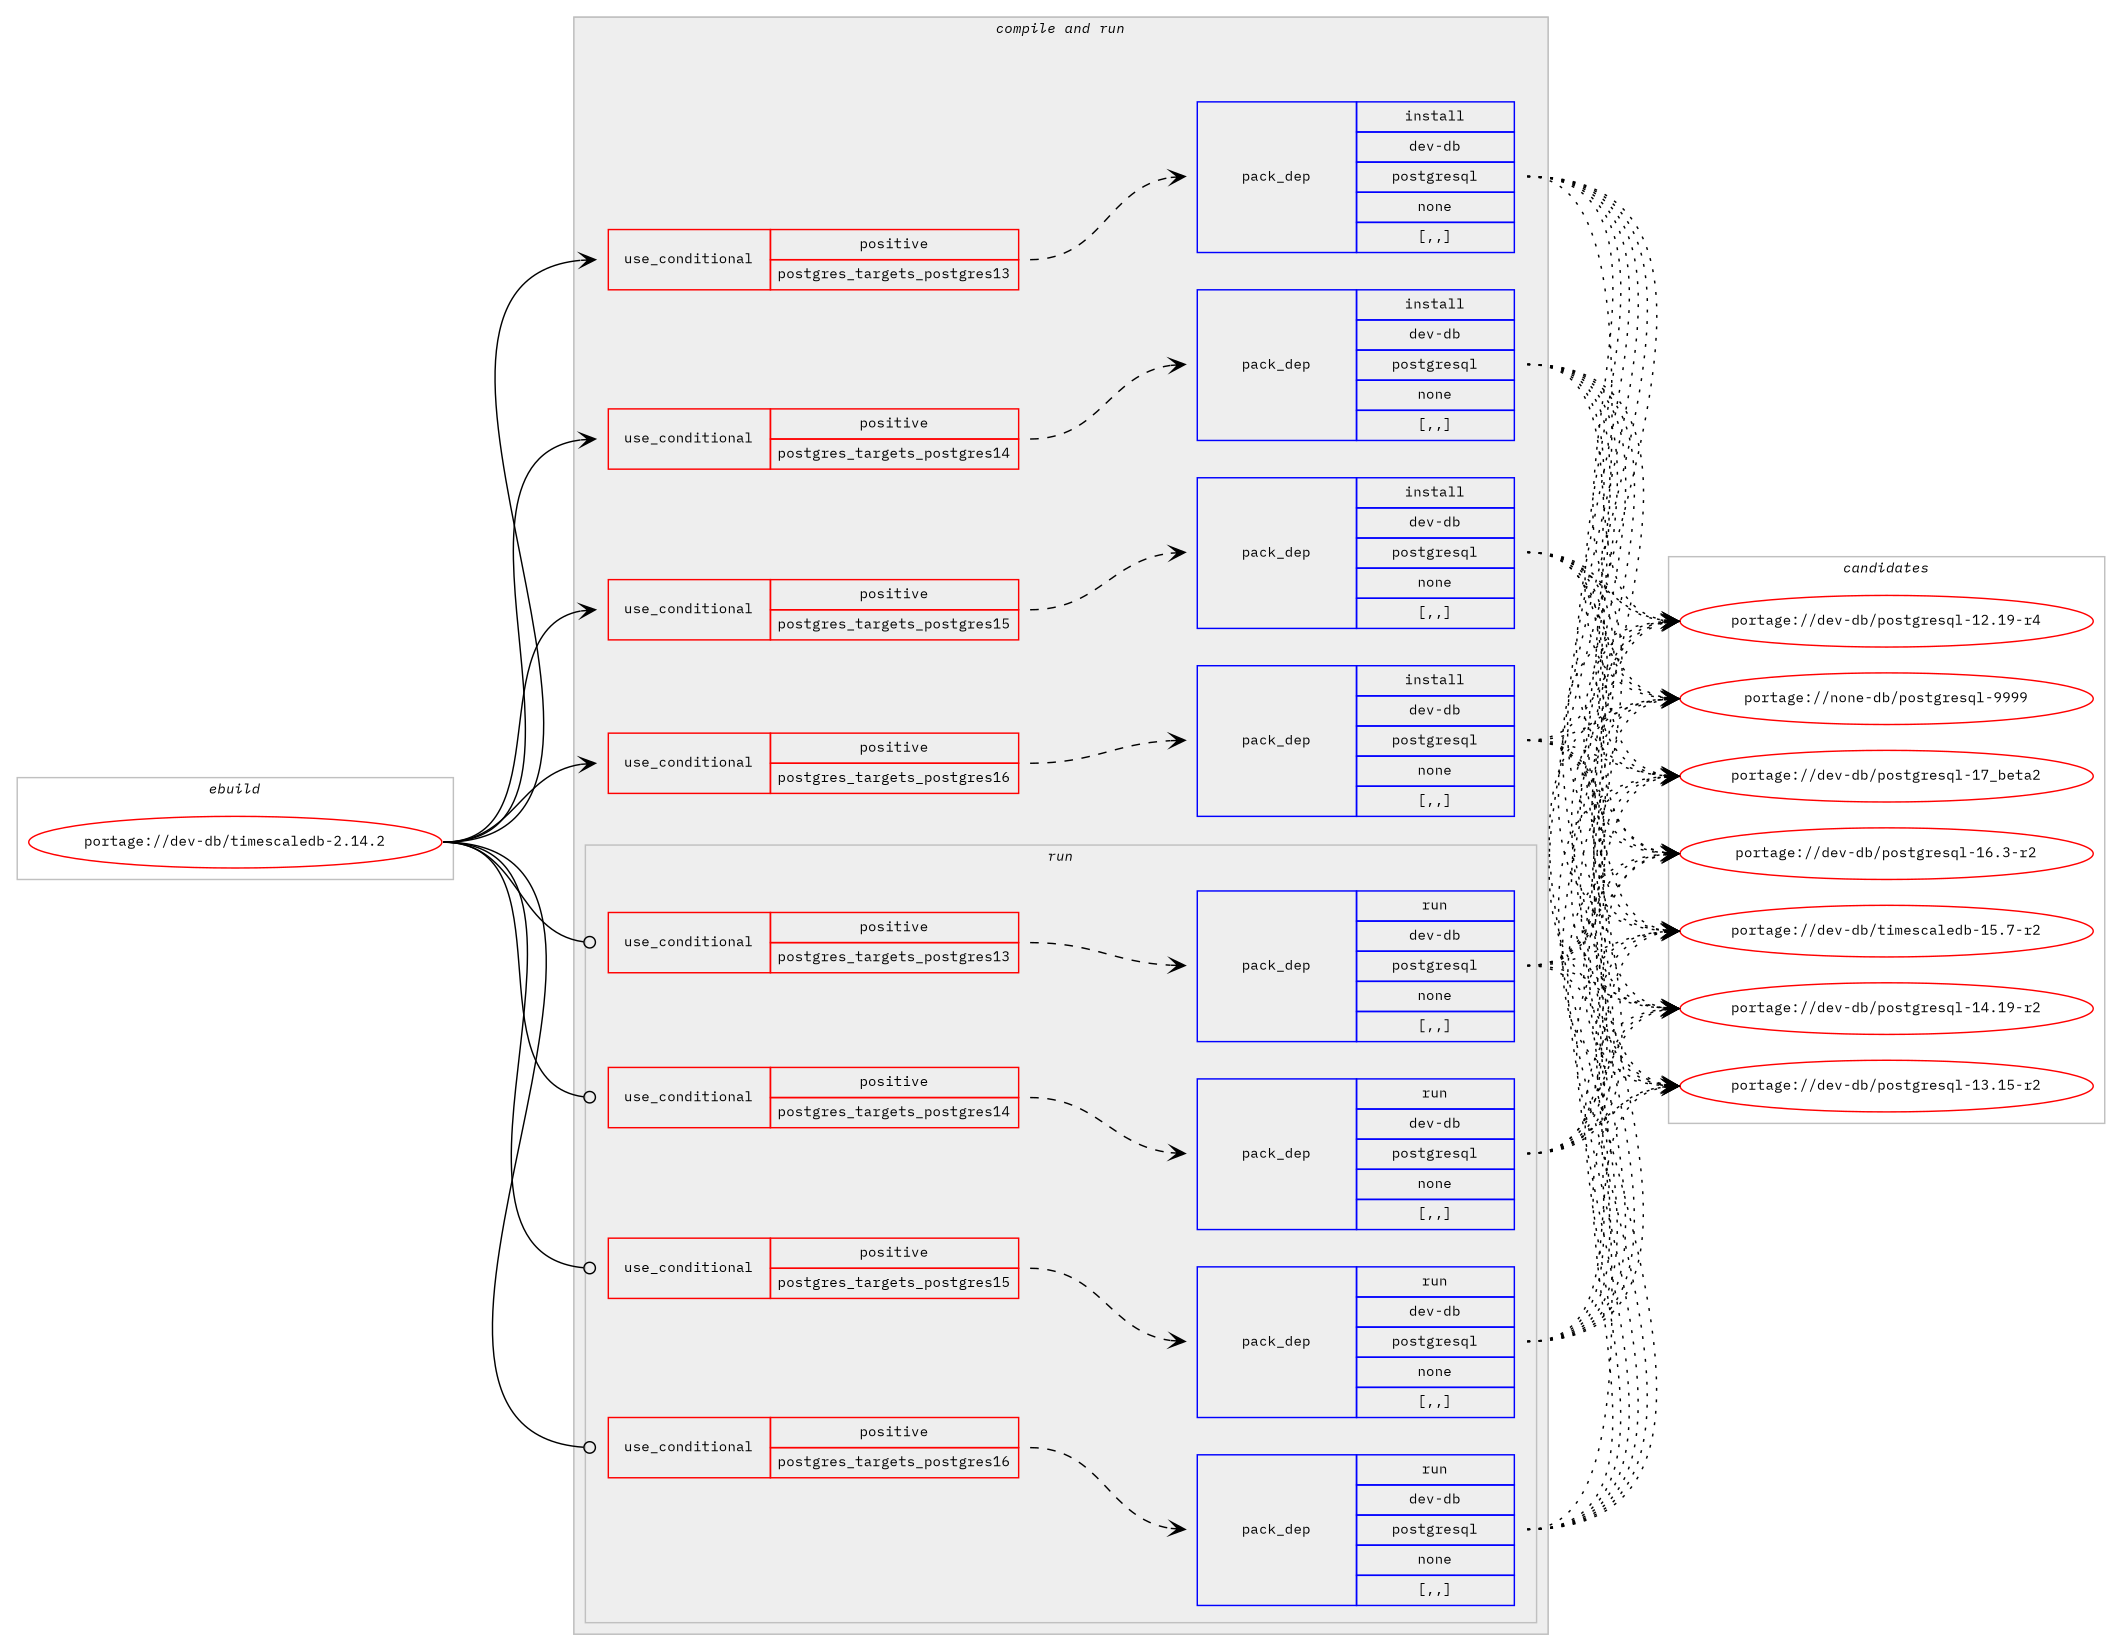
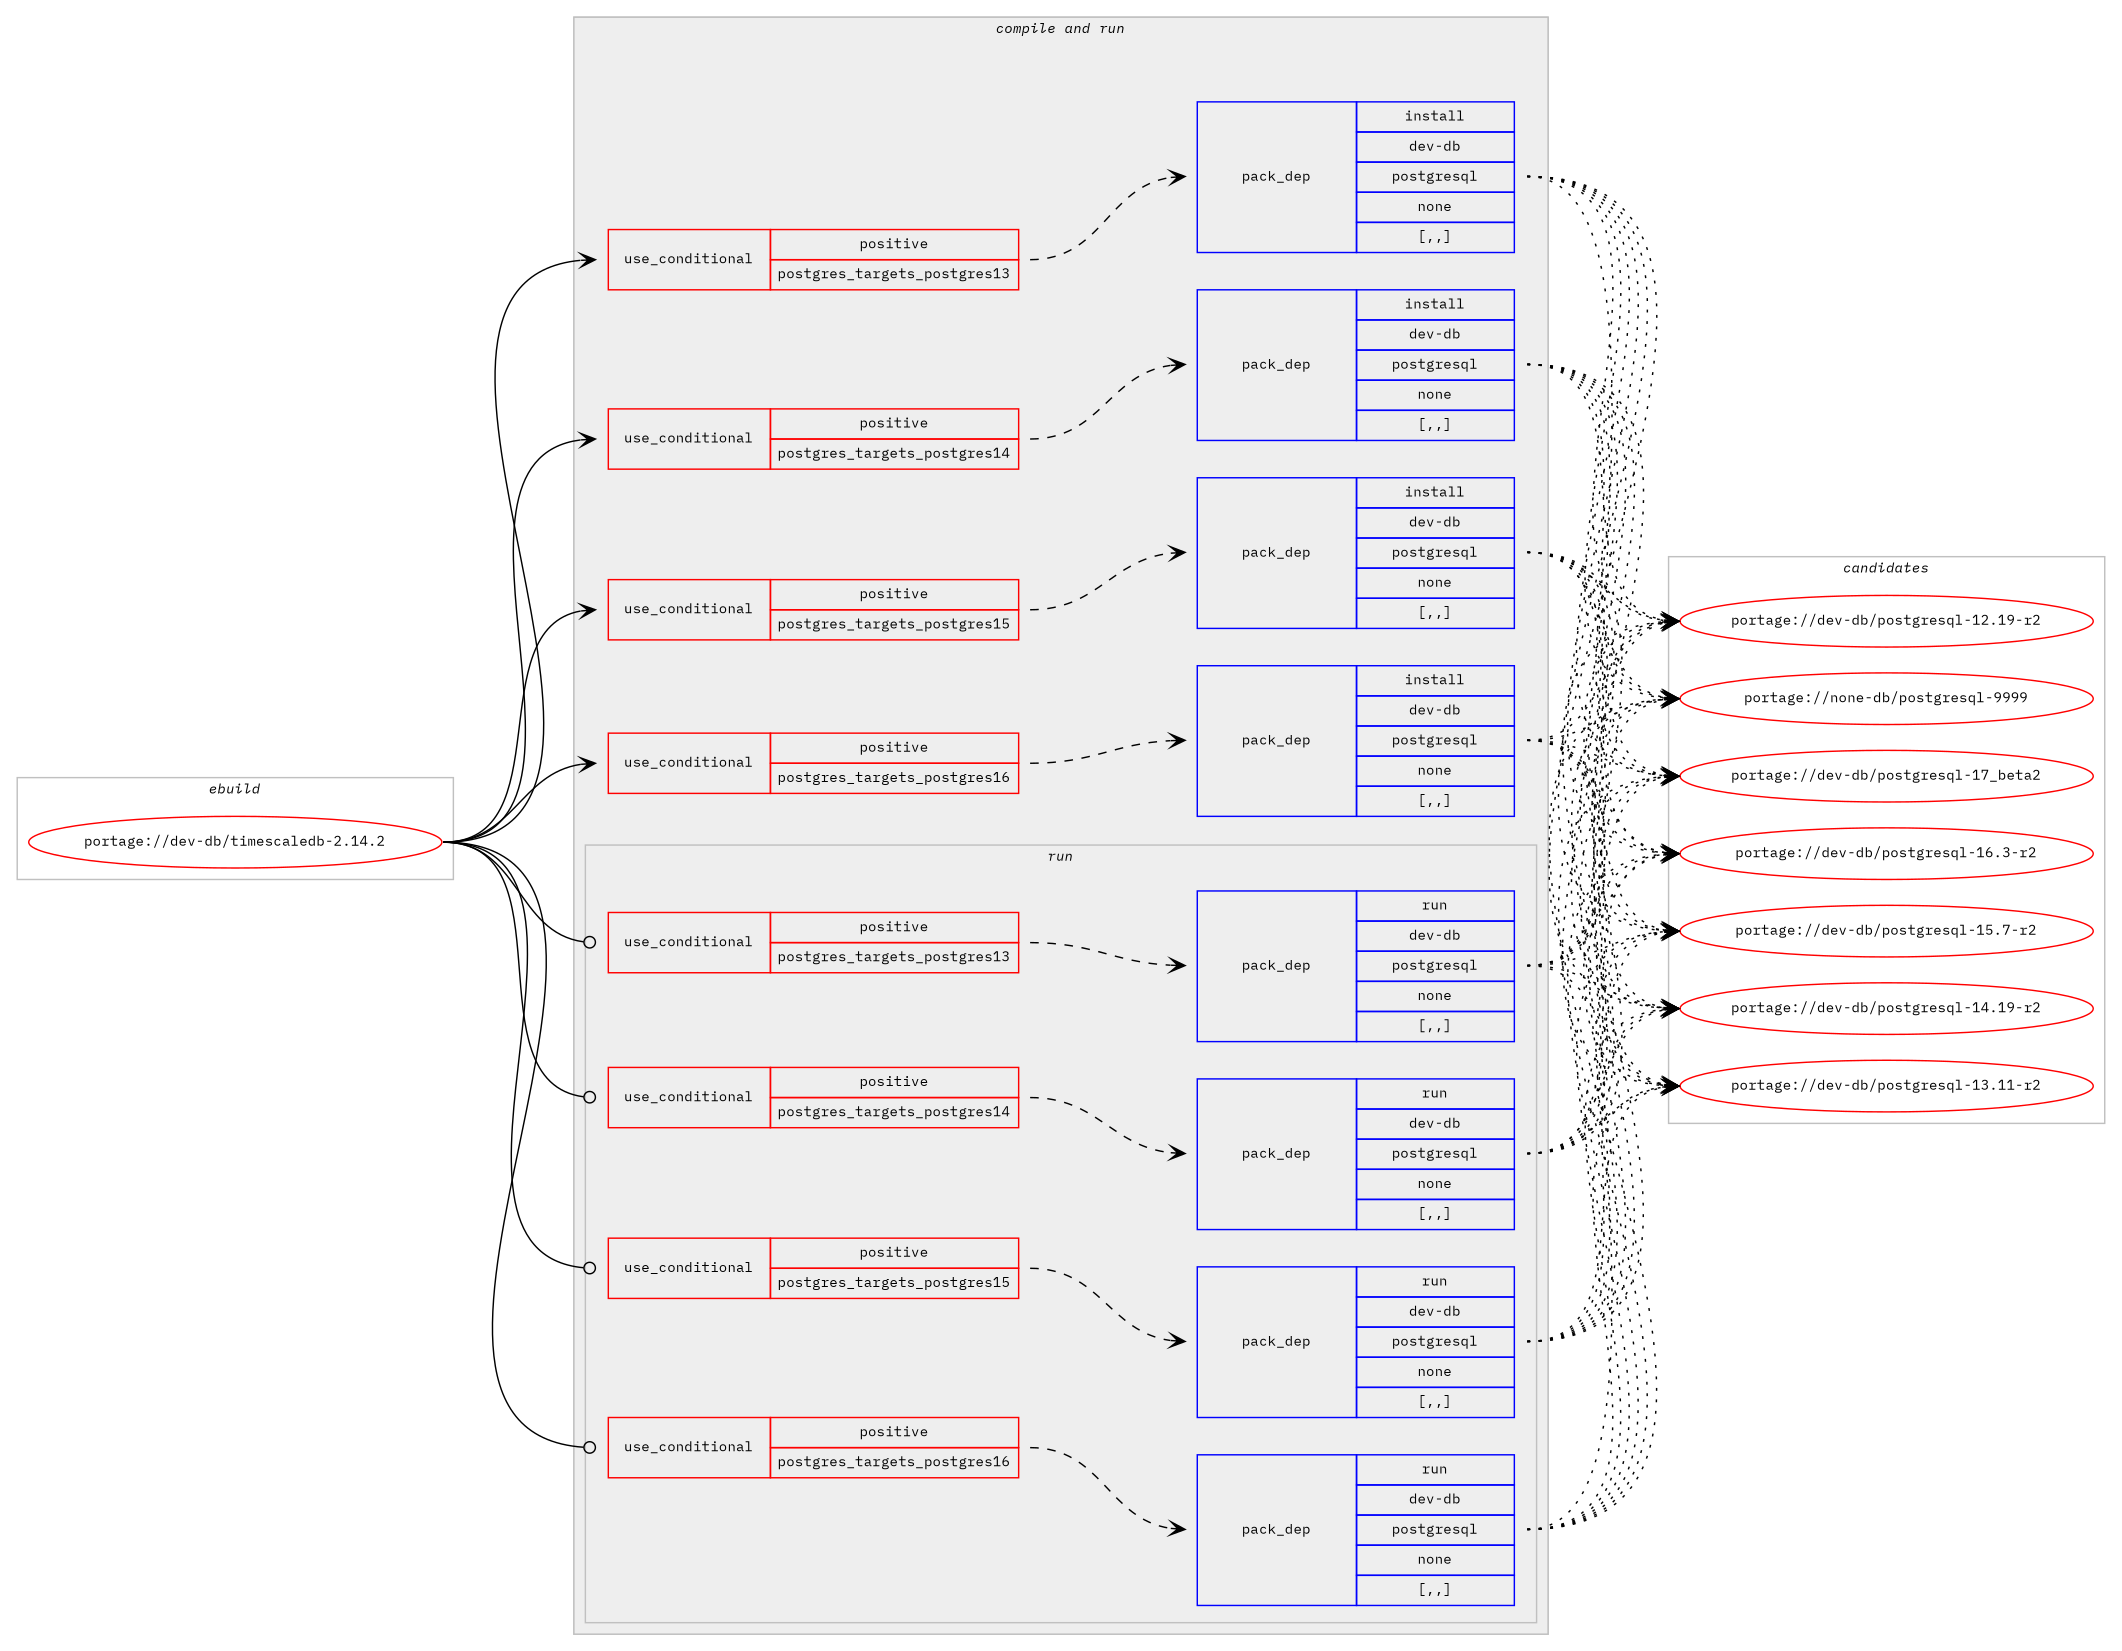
(1887, 621) -> (1887, 621)
(1887, 931) -> (1887, 931)
(1887, 1086) -> (1887, 1086)
